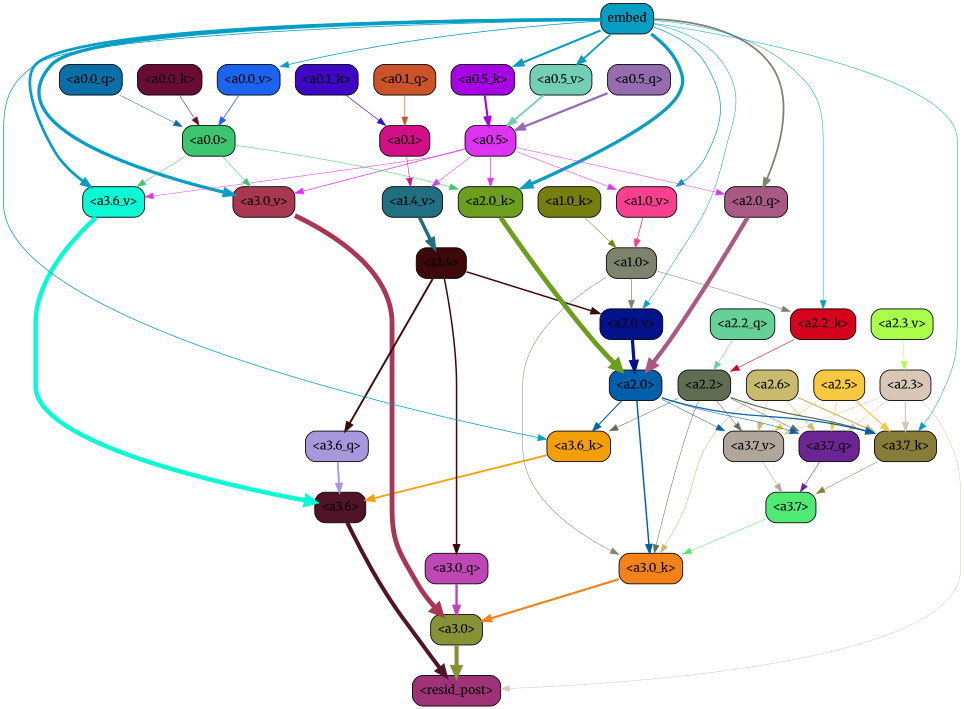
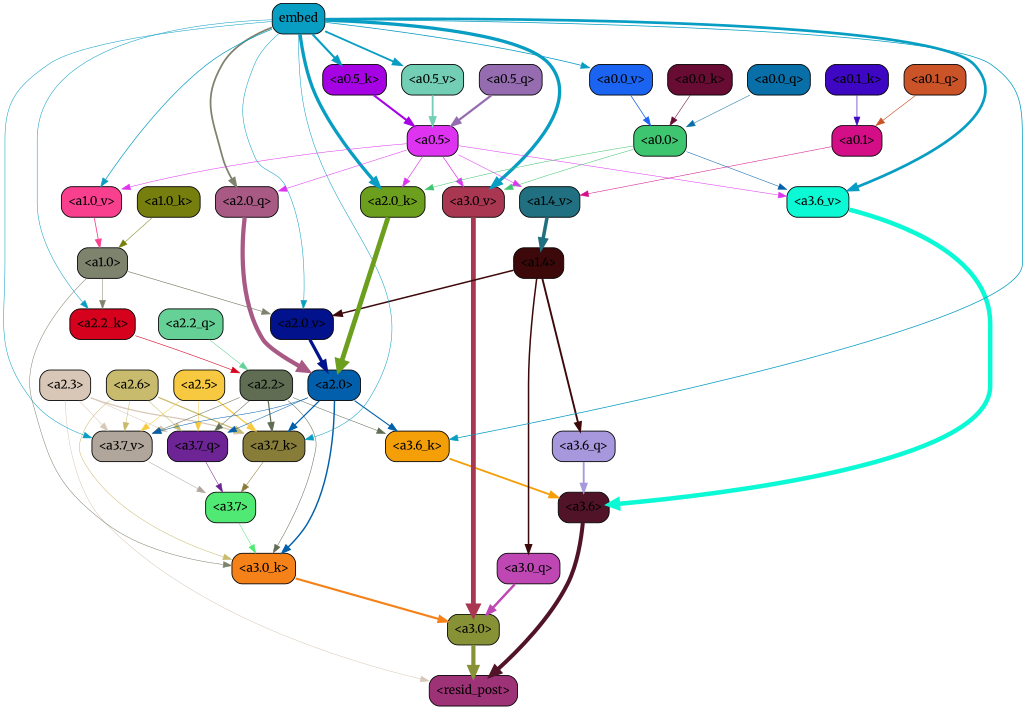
none -> (5, 144)
(165, 169) -> (737, 171)
(902, 324) -> none
